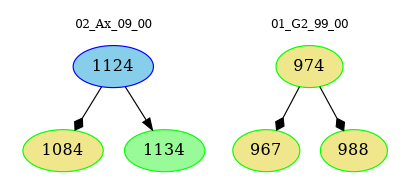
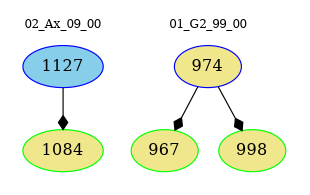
(113, 67) -> (63, 67)
(310, 67) -> (208, 67)
(165, 151) -> none
(354, 151) -> (252, 151)
